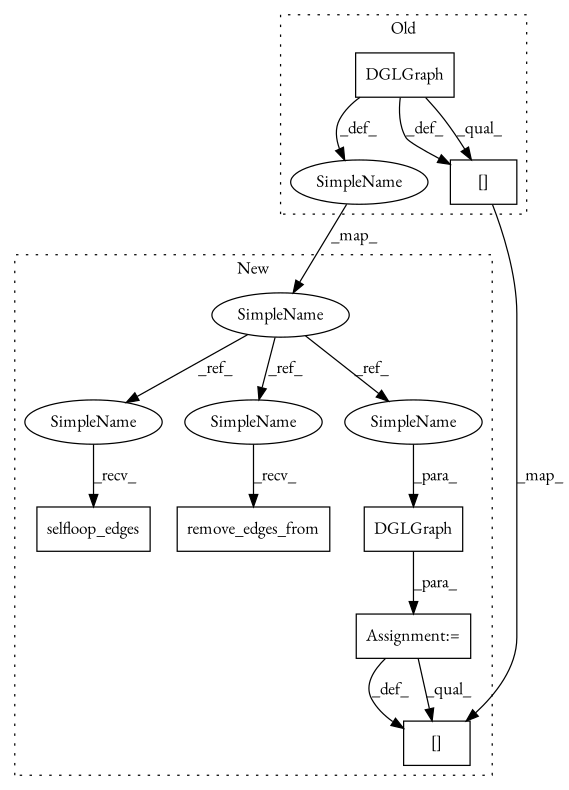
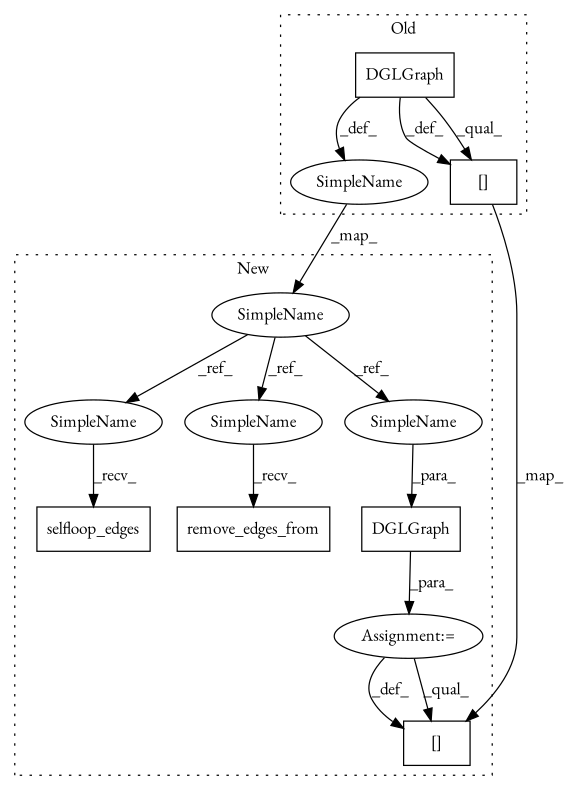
(413, 636) -> (409, 636)
